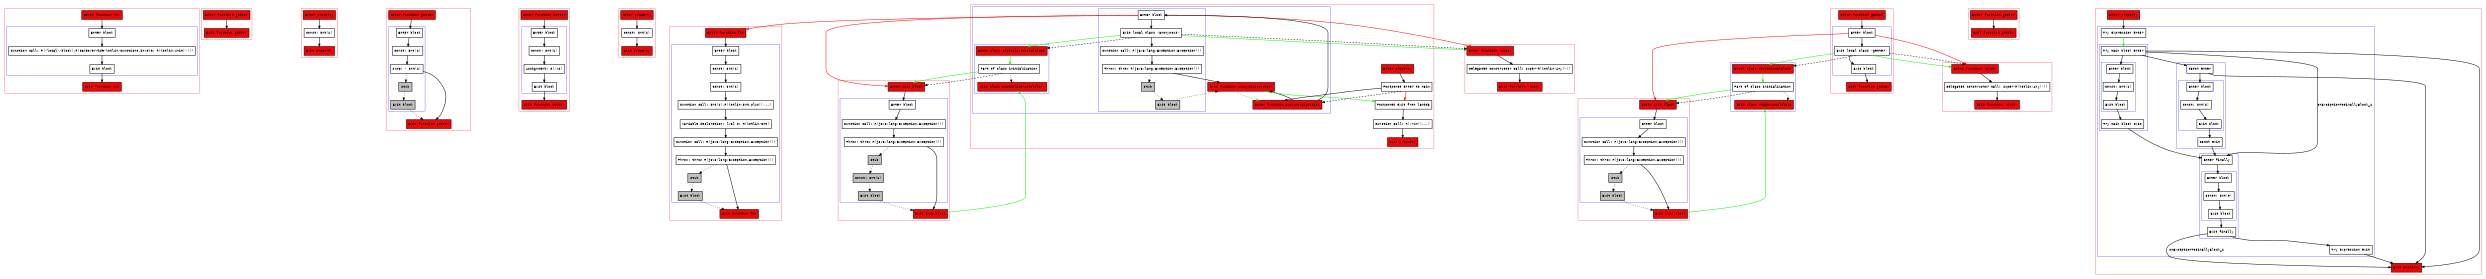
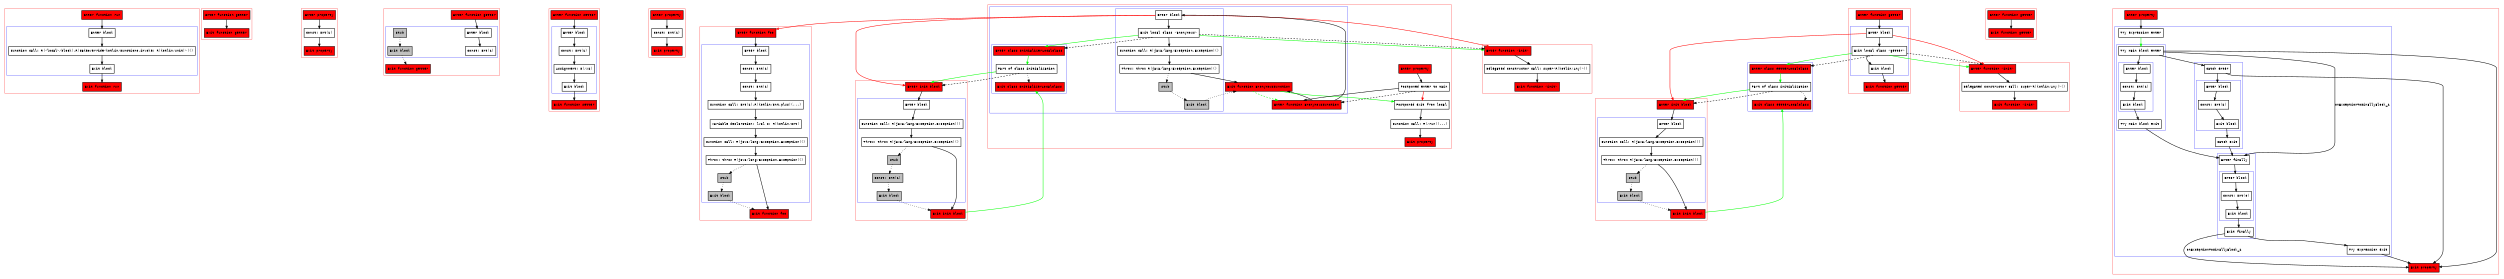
(407, 69) -> none
(1403, 105) -> (1422, 105)
